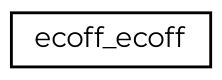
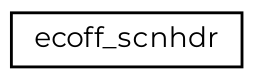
(111, 40) -> (127, 40)
